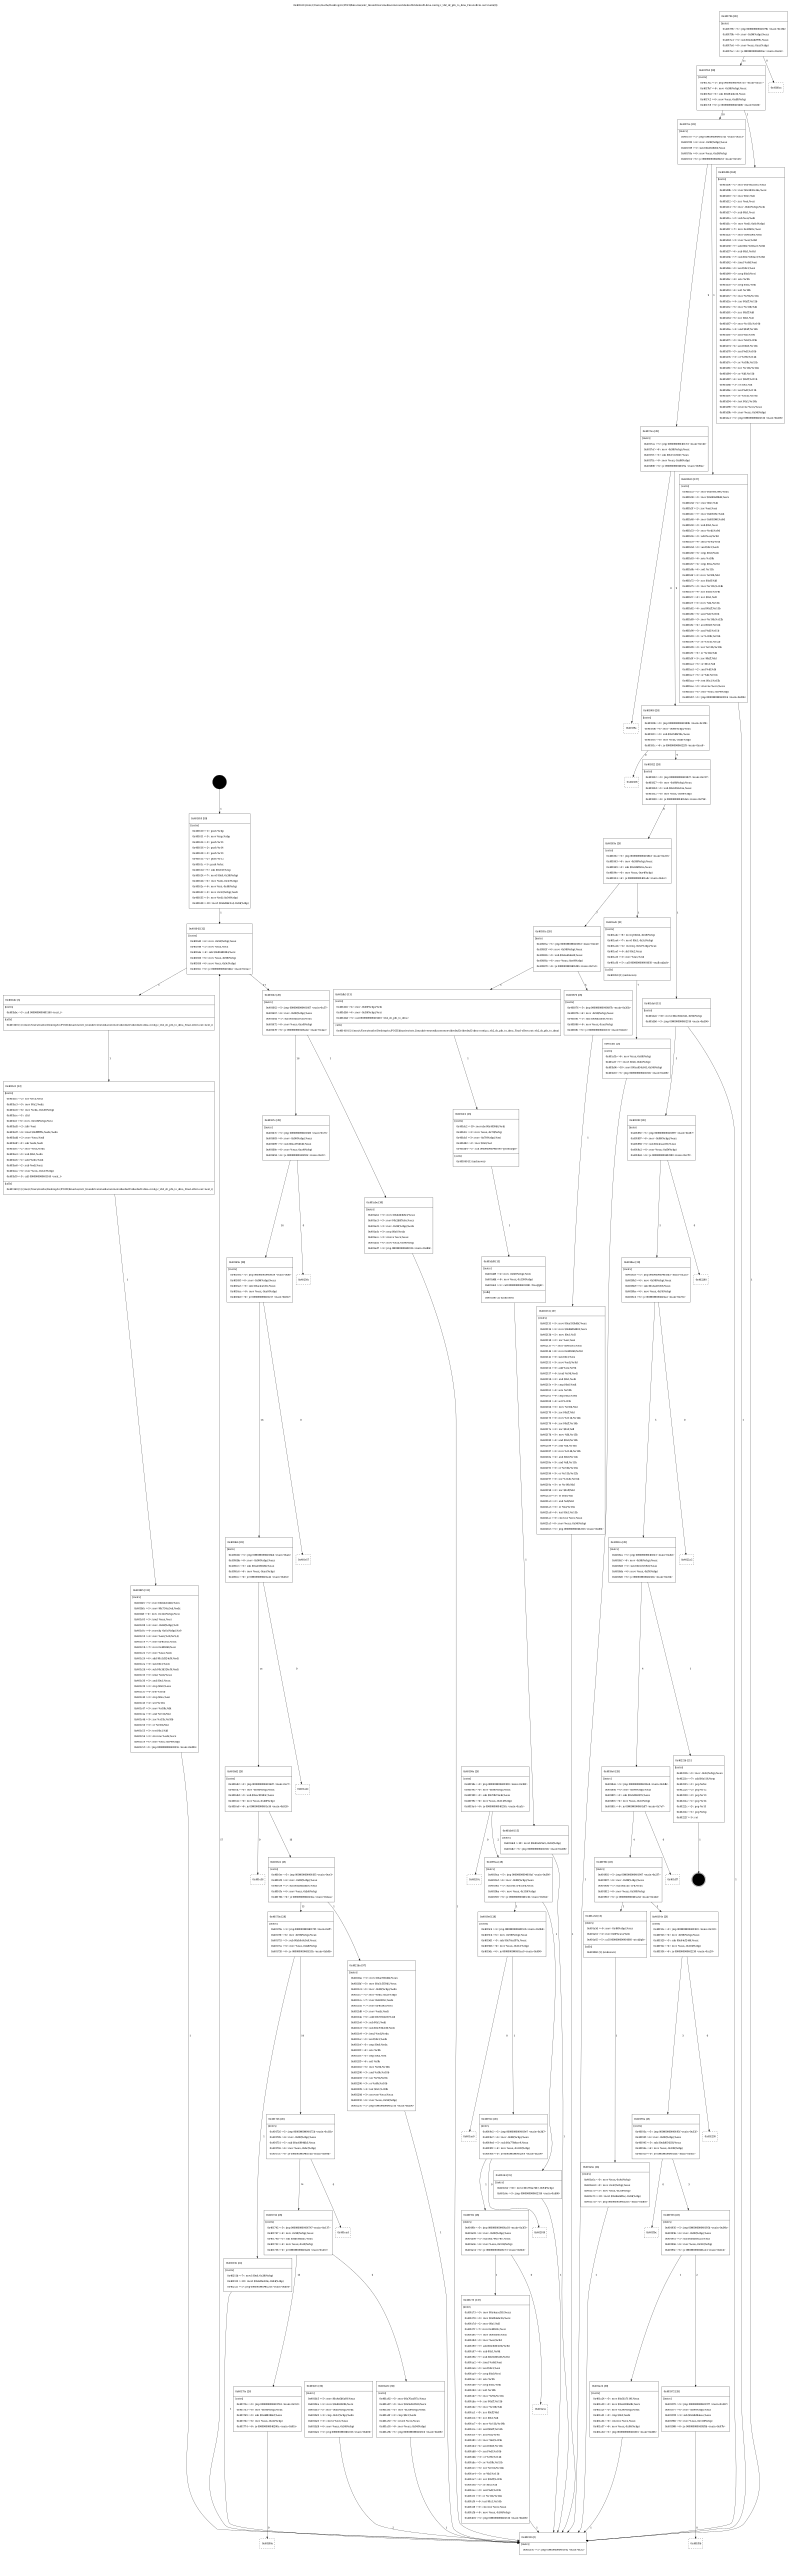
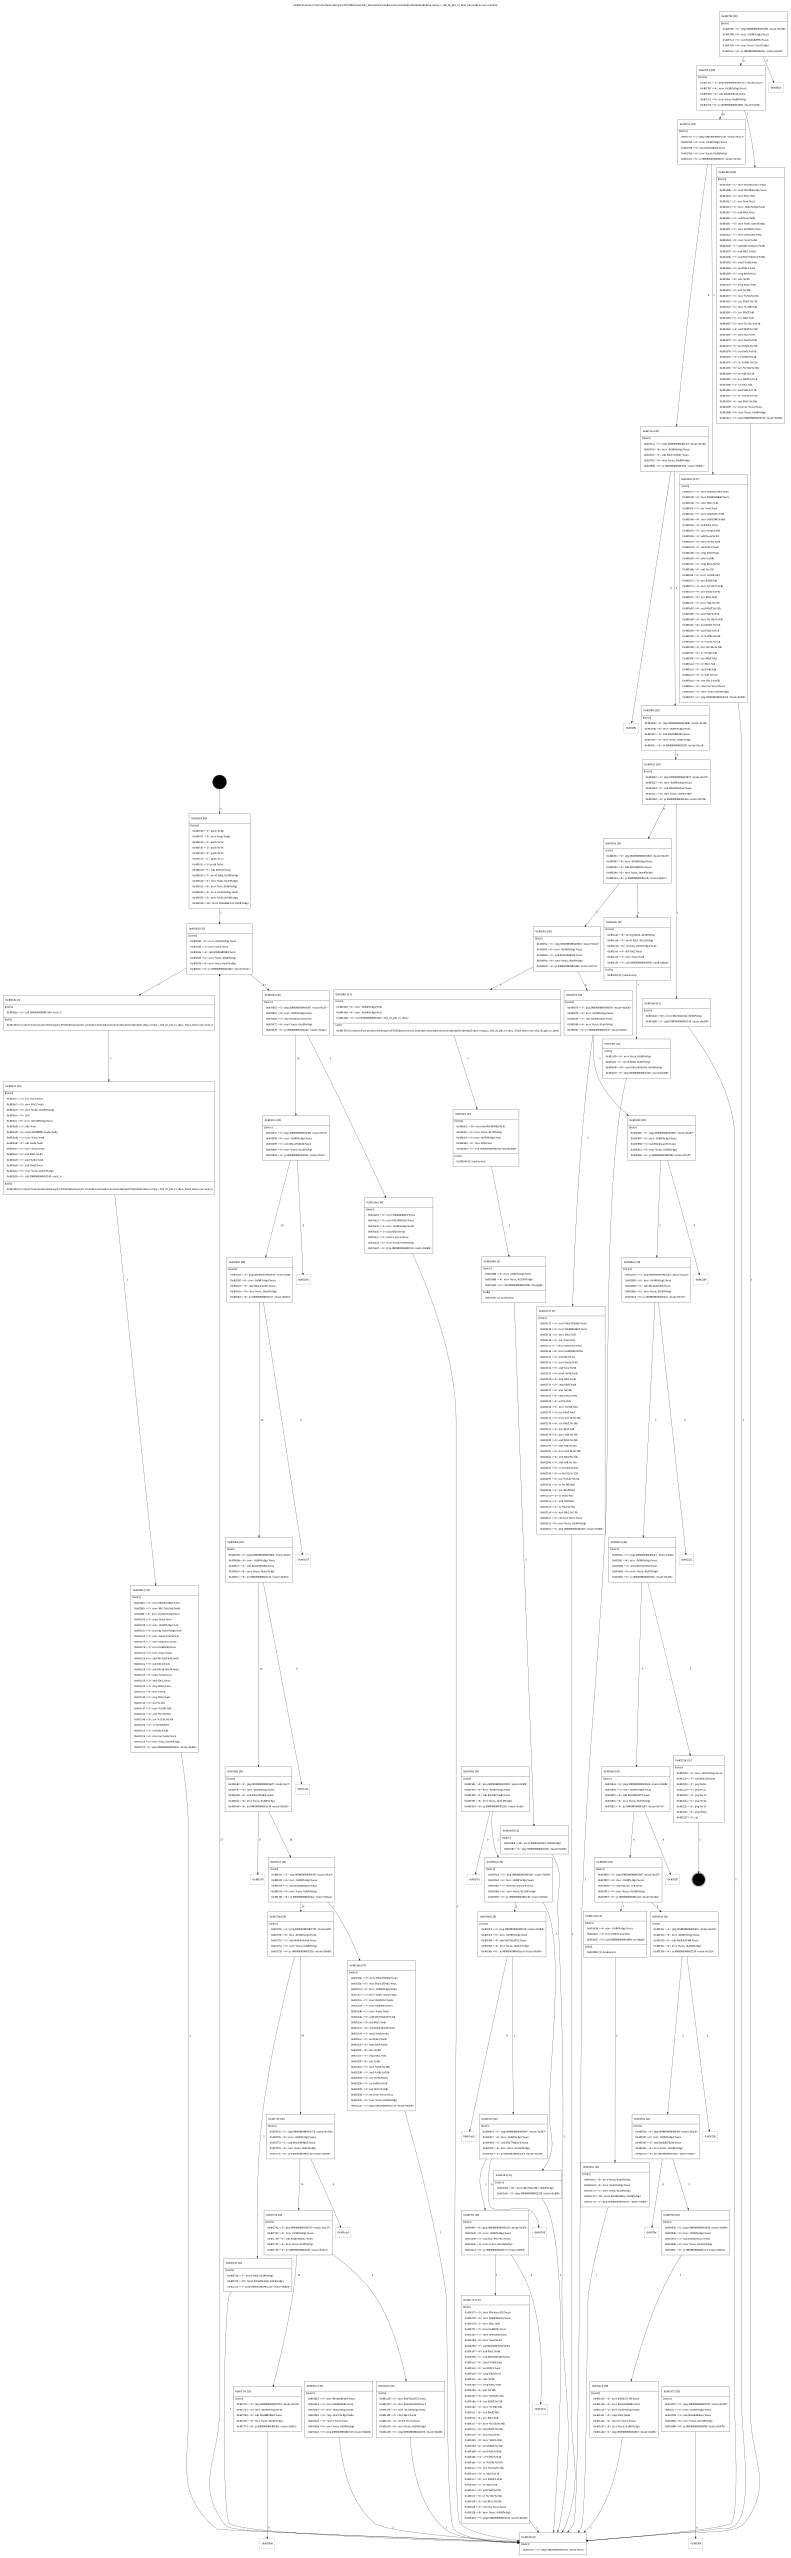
(632, 782) -> none
(672, 1070) -> (599, 1079)
(696, 2320) -> none
